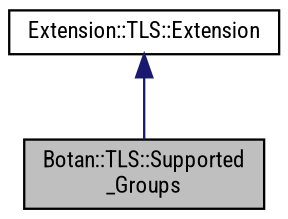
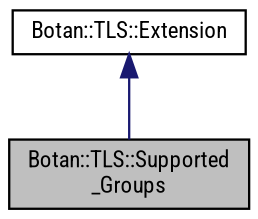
(144, 32) -> (129, 32)
